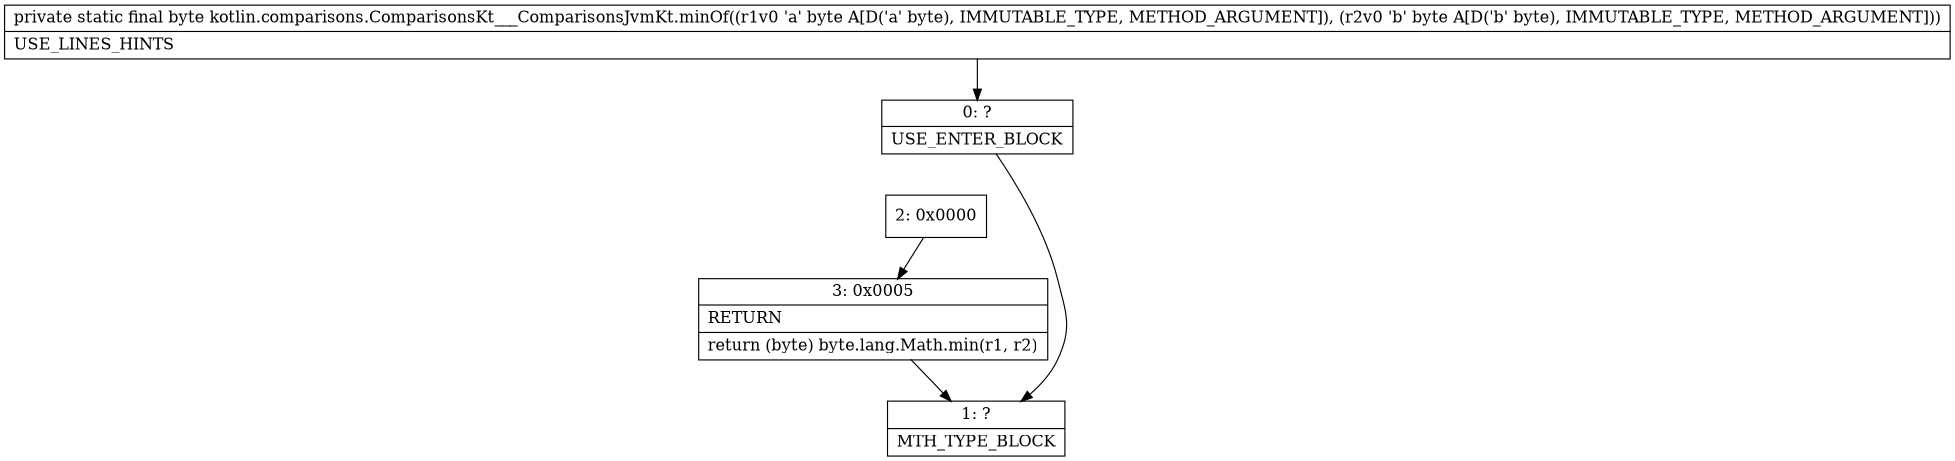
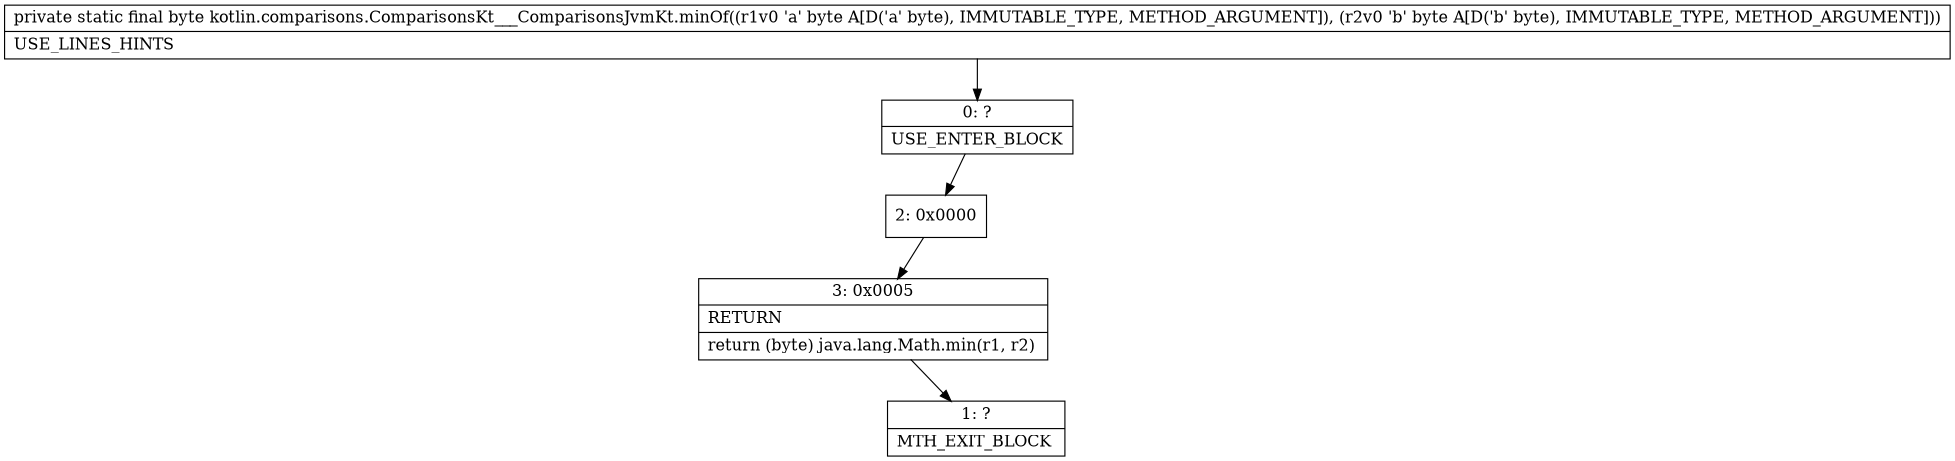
(1056, 273) -> (958, 169)
(873, 346) -> (871, 346)
(976, 442) -> (974, 442)
